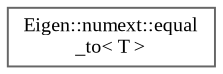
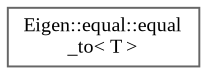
(111, 37) -> (104, 37)
